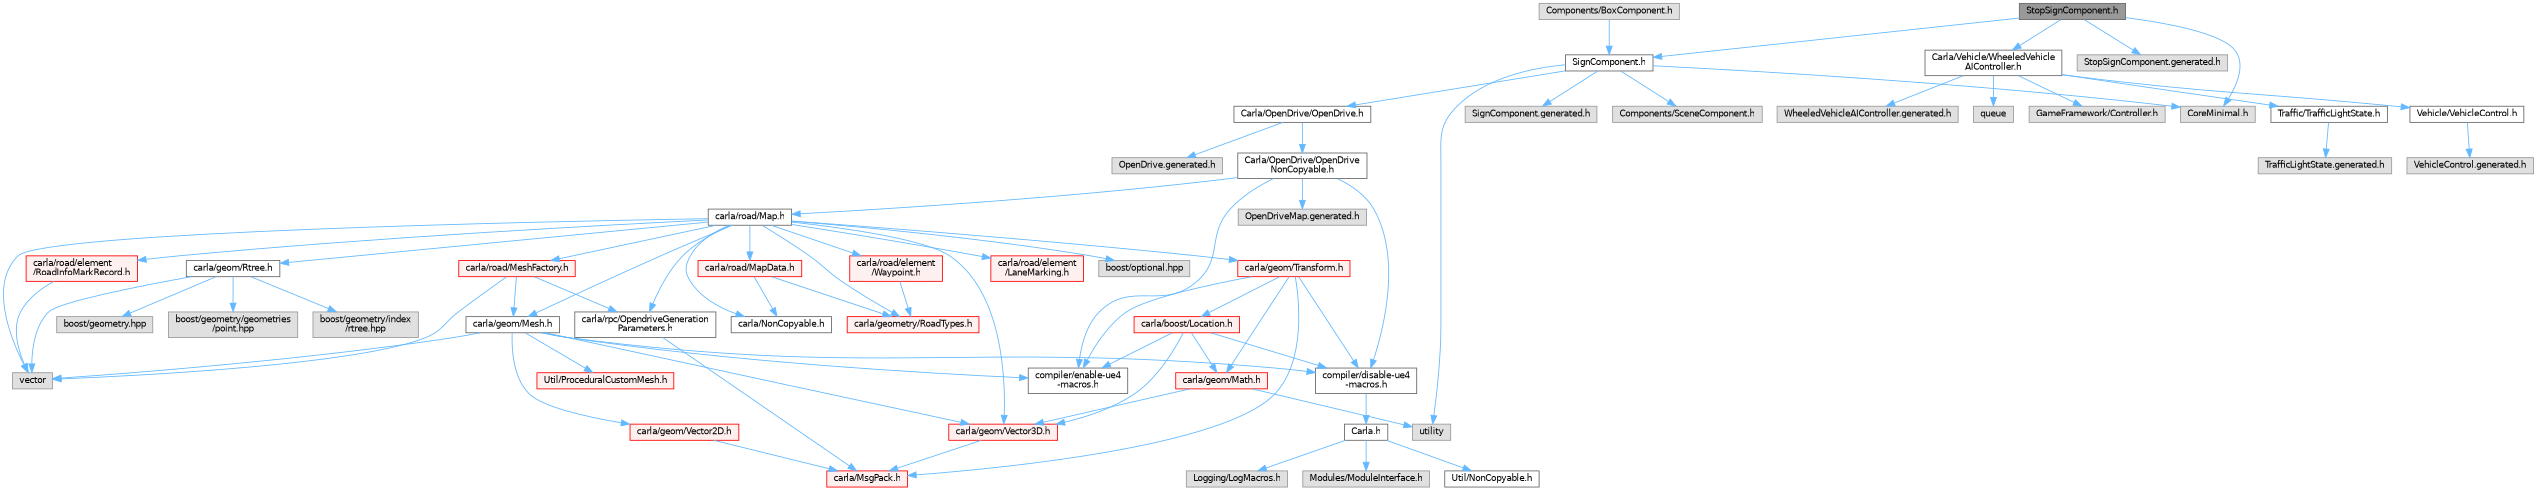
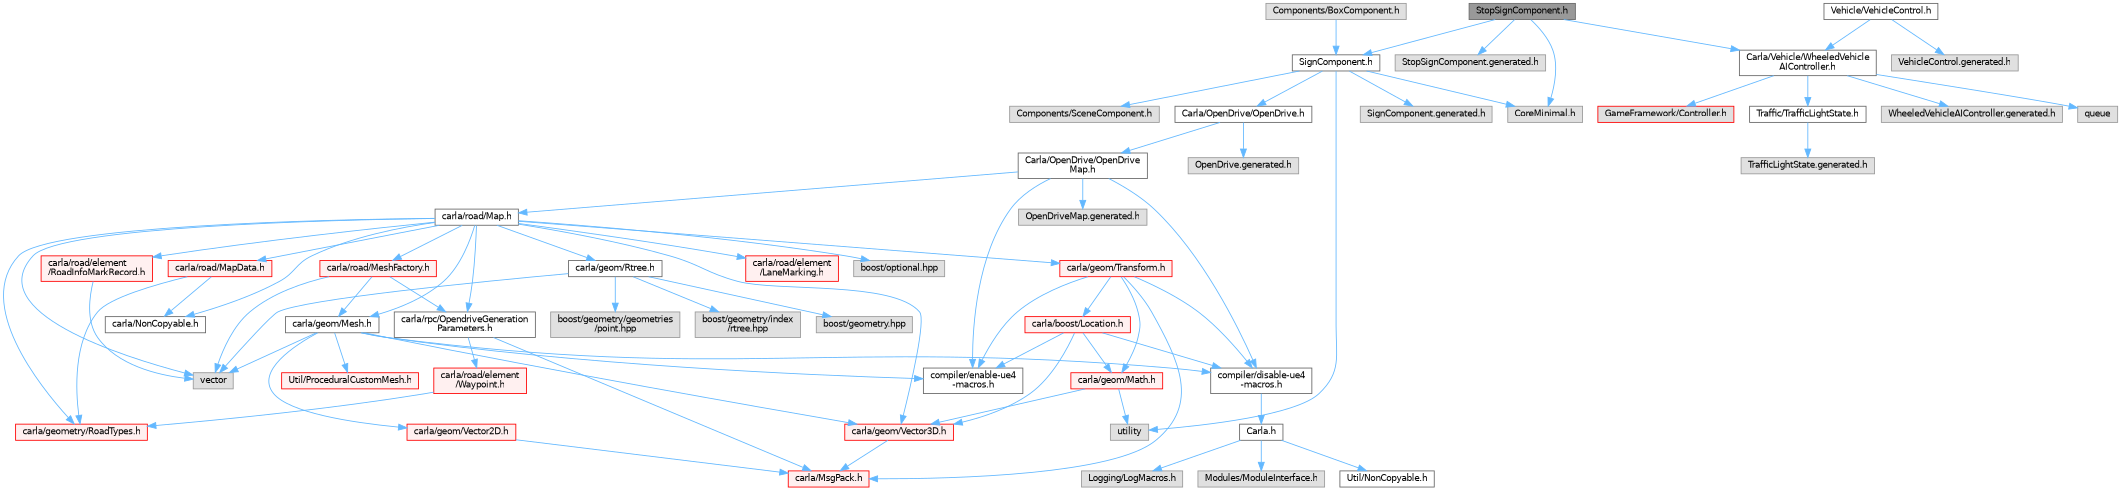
(2223, 92) -> (1851, 32)
(2097, 114) -> (1666, 114)
(1302, 166) -> (1083, 166)
(812, 239) -> (471, 349)
